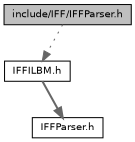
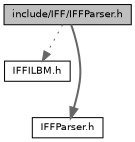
(50, 95) -> (80, 66)
